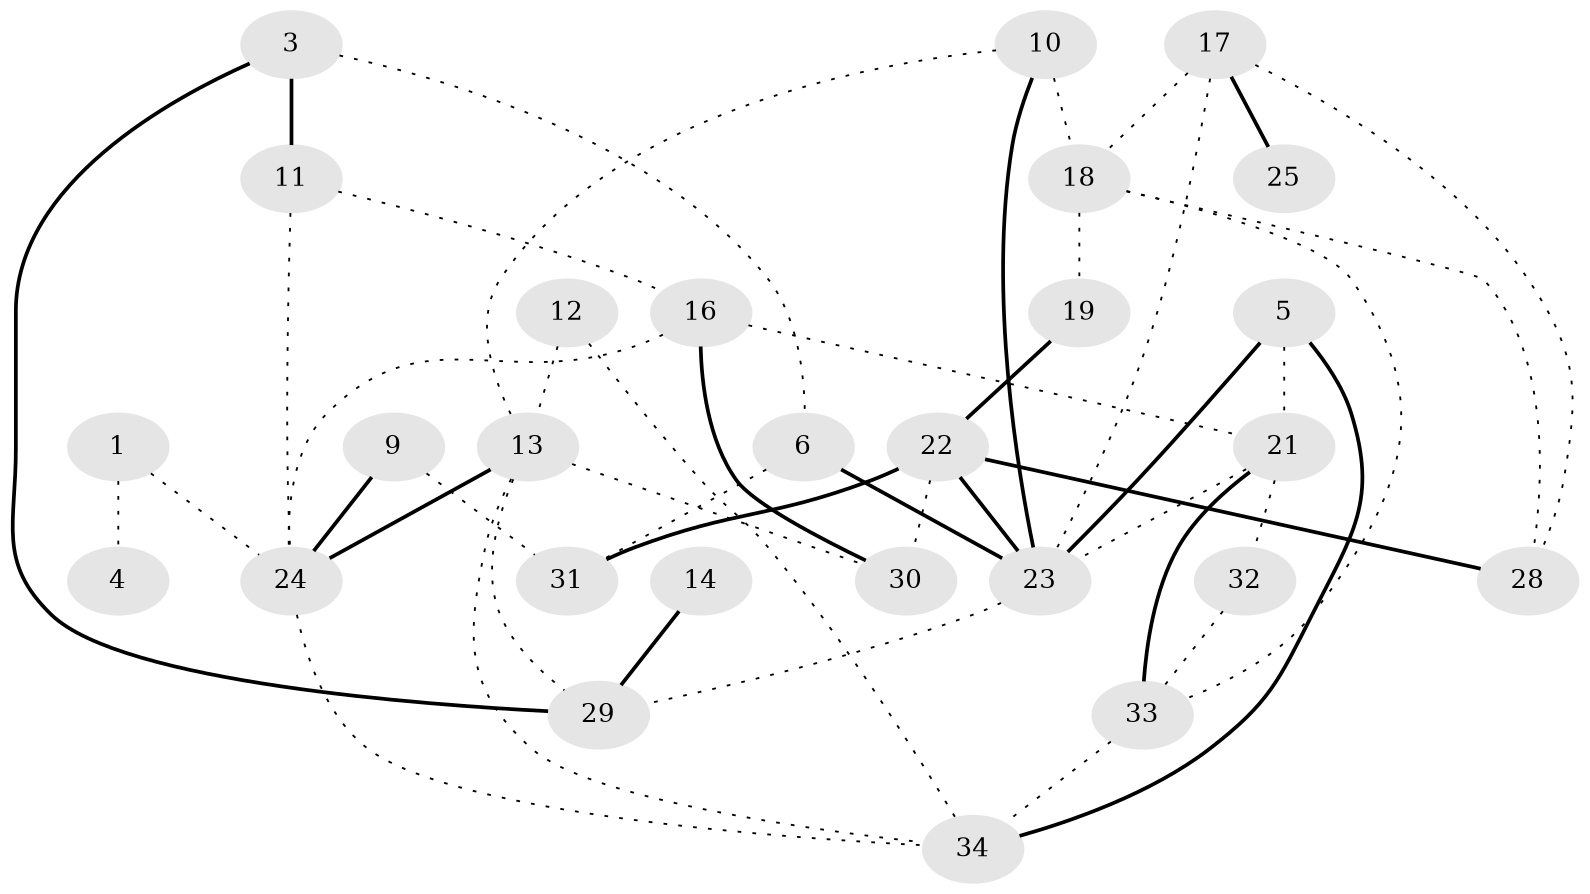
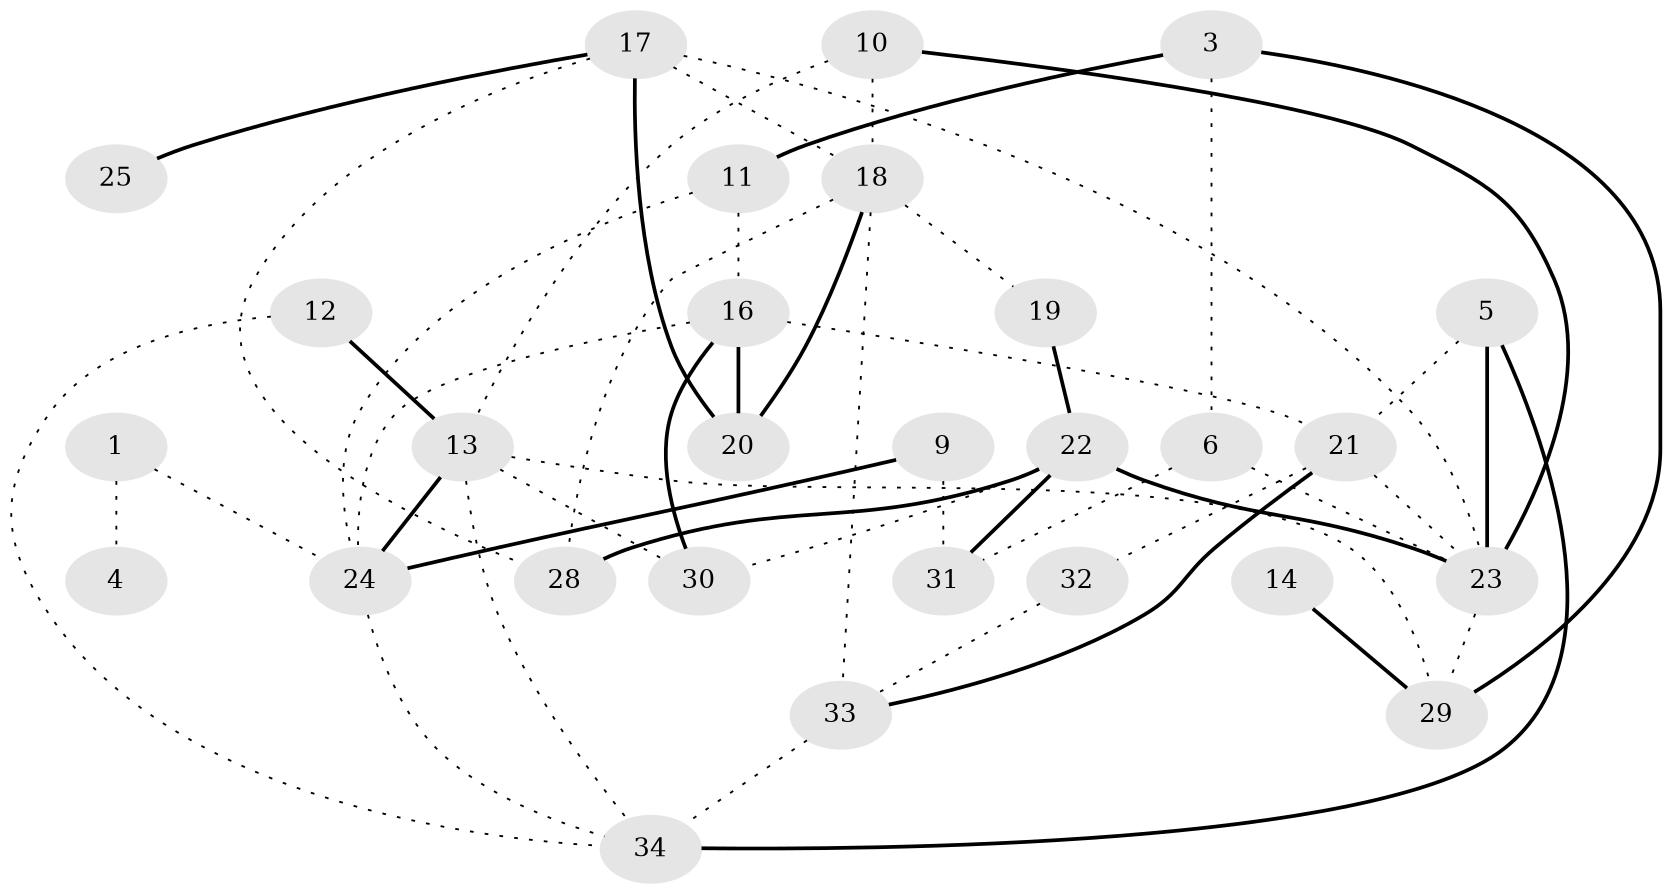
(548, 380) -> (394, 382)
none -> (738, 447)
(910, 507) -> (1349, 514)
